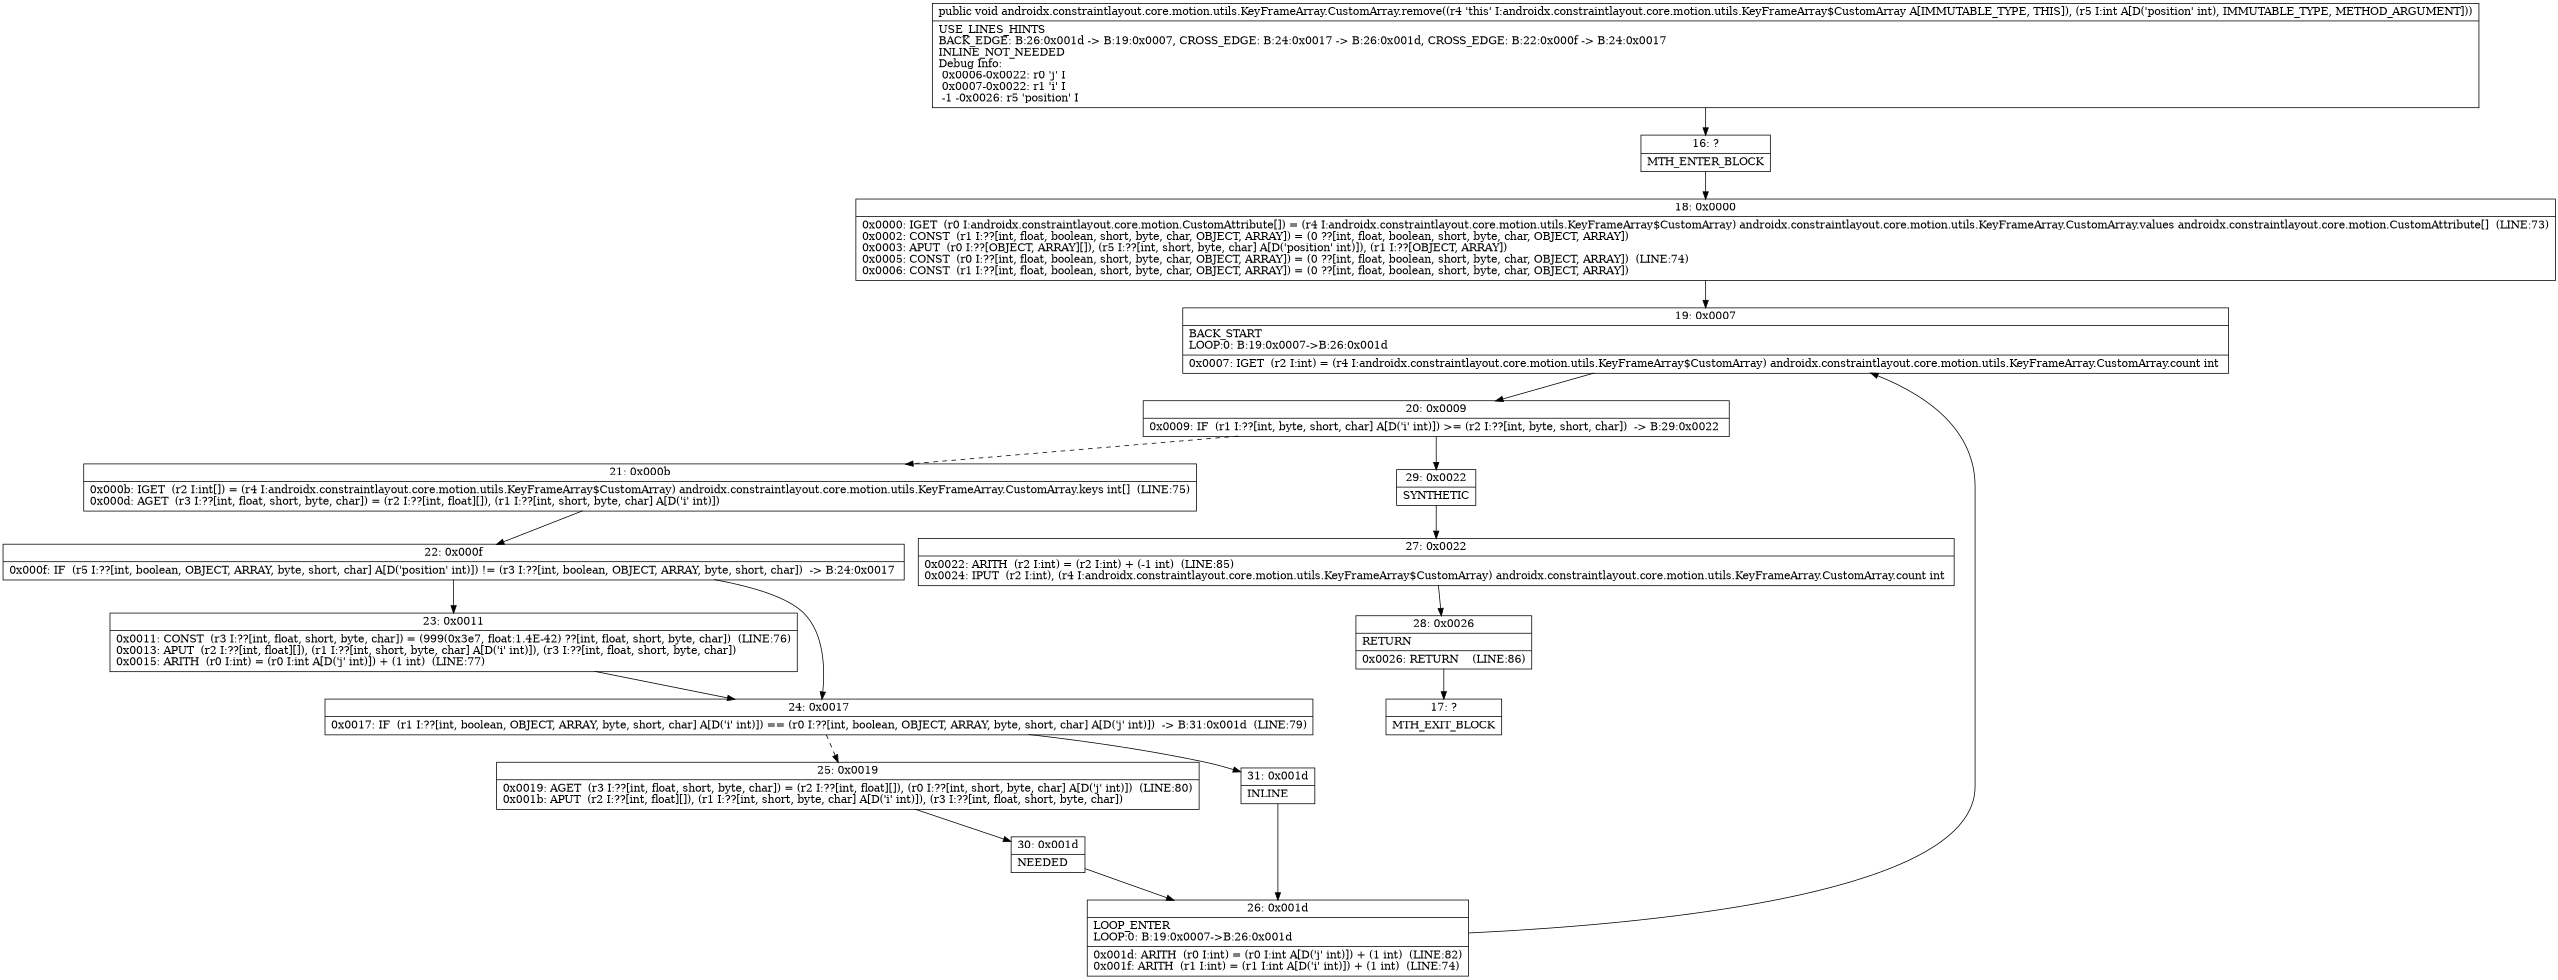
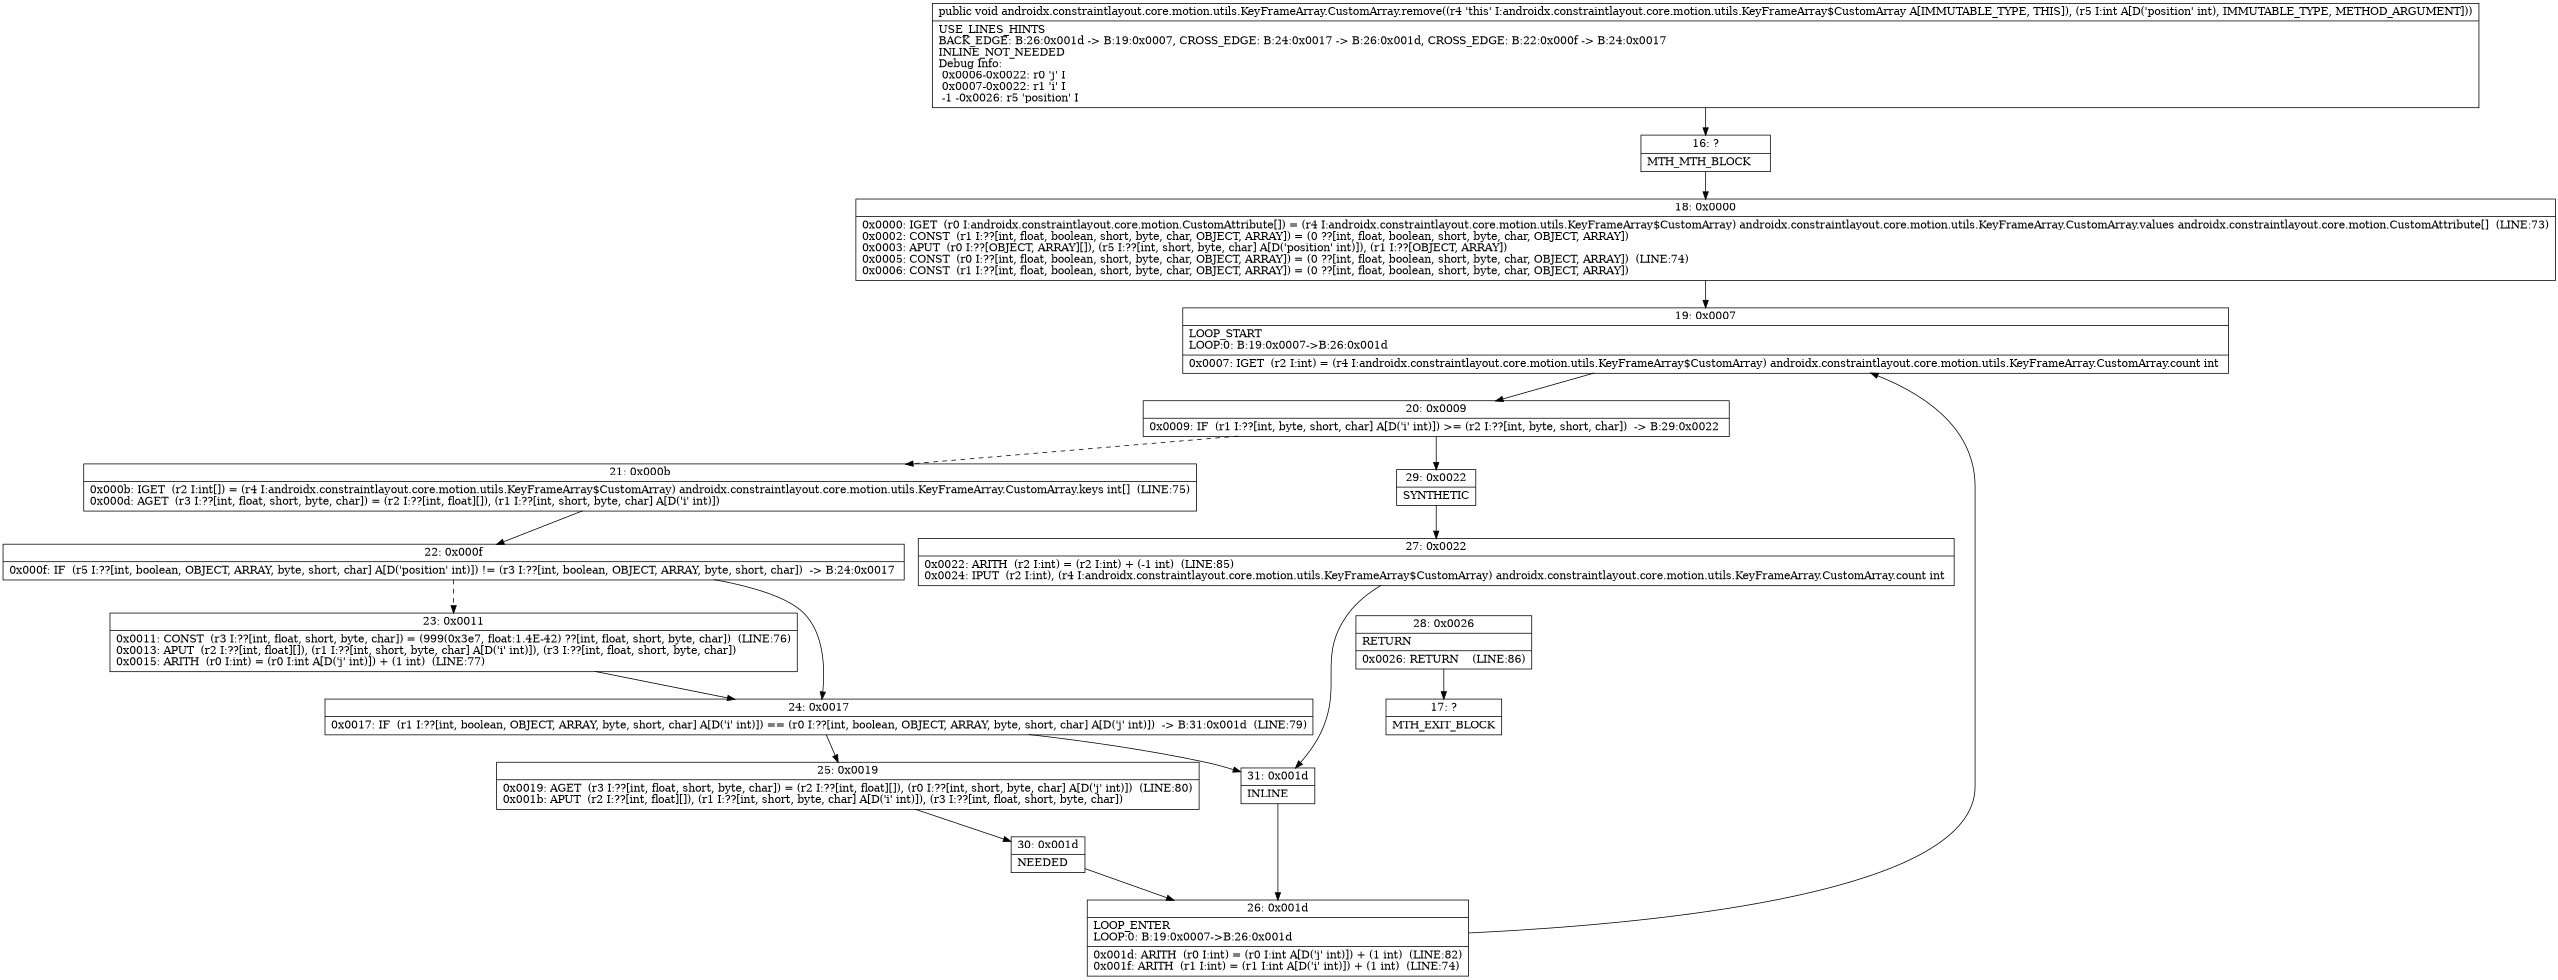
(1706, 162) -> (1699, 162)
(1225, 334) -> (1225, 334)
(454, 593) -> (454, 593)
(1440, 597) -> (1331, 668)
(831, 745) -> (831, 745)
